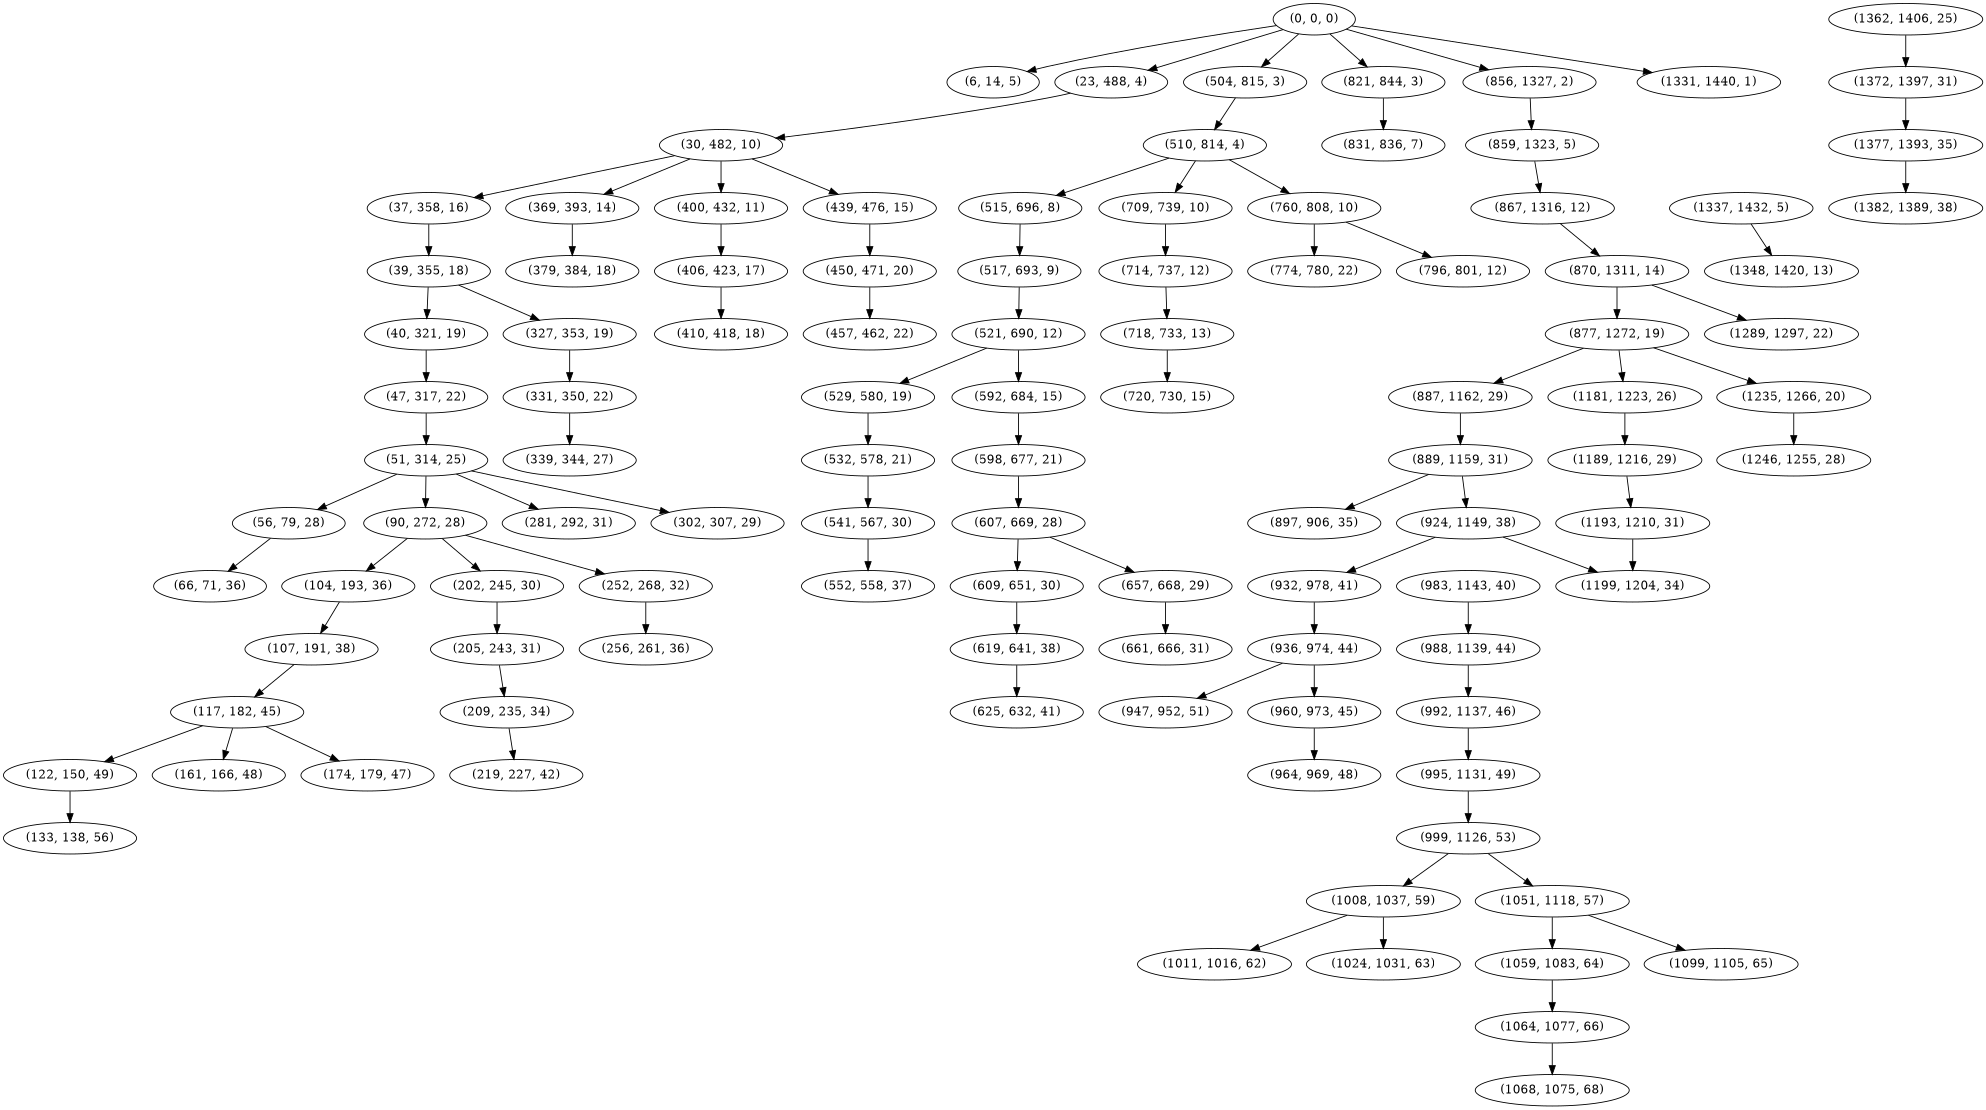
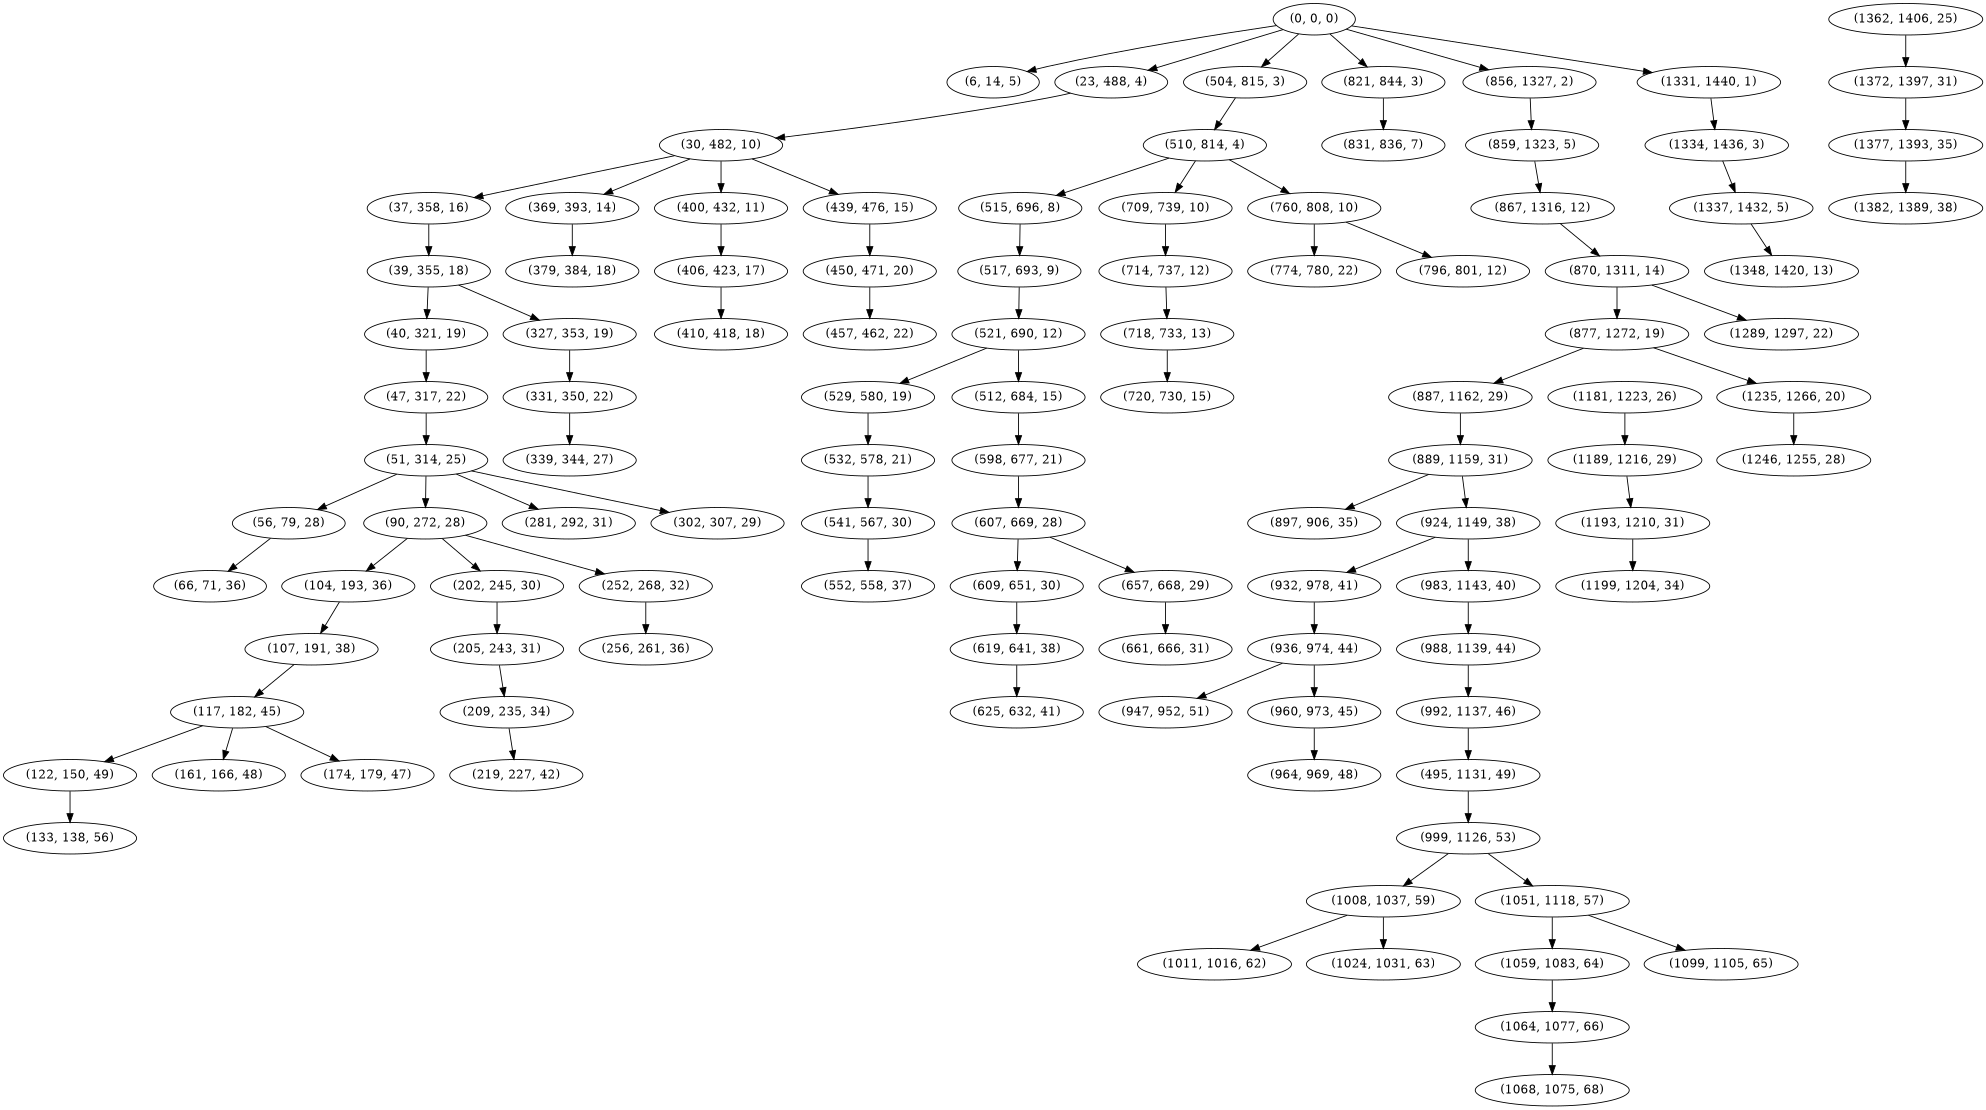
none -> (1717, 145)
(1620, 361) -> none
(1018, 397) -> (1018, 397)
(1546, 553) -> (1468, 550)
(1468, 775) -> (1468, 775)
